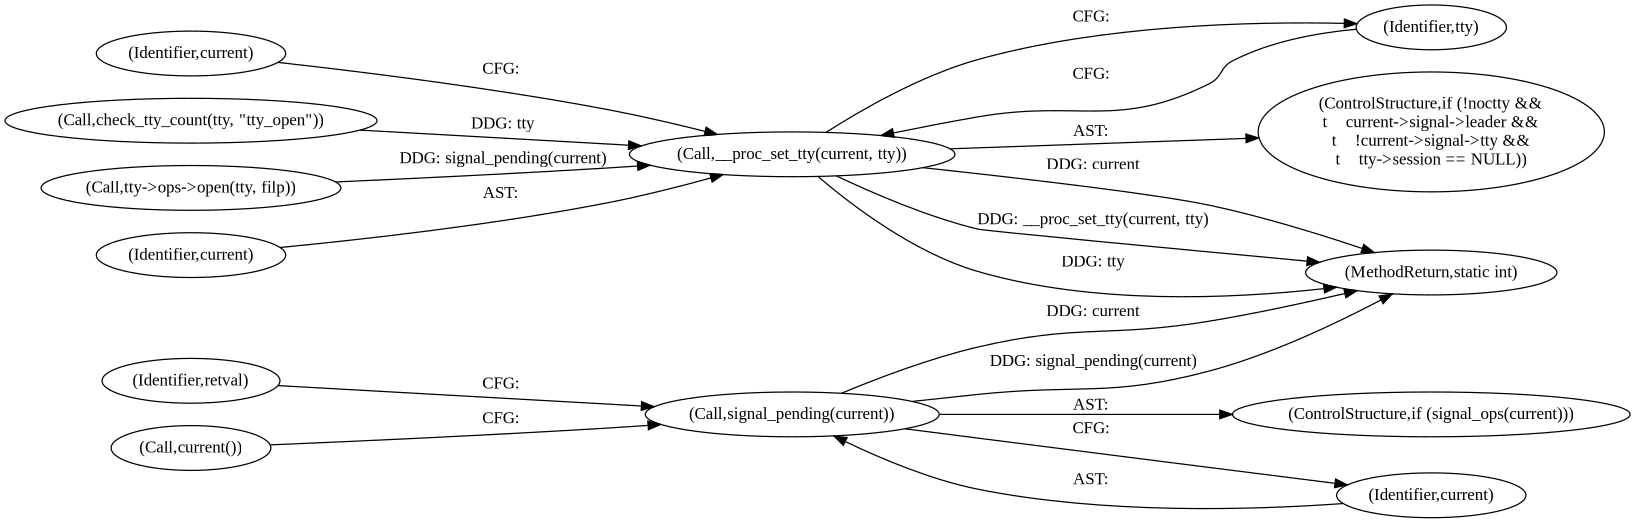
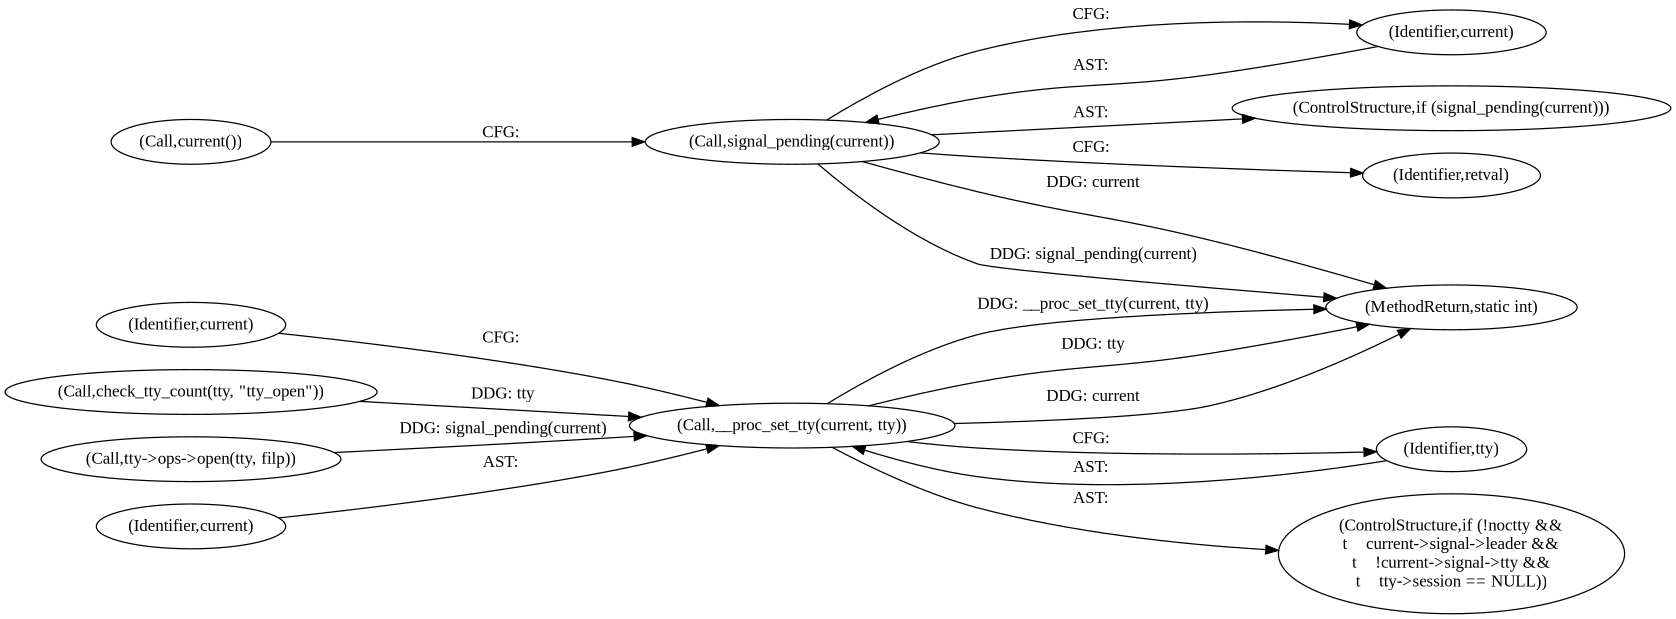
(1094, 74) -> (1094, 467)
(460, 396) -> (1135, 165)
(1431, 414) -> (1452, 108)
